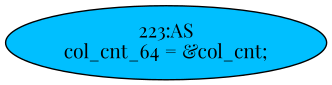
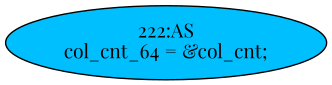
(166, 43) -> (166, 43)
